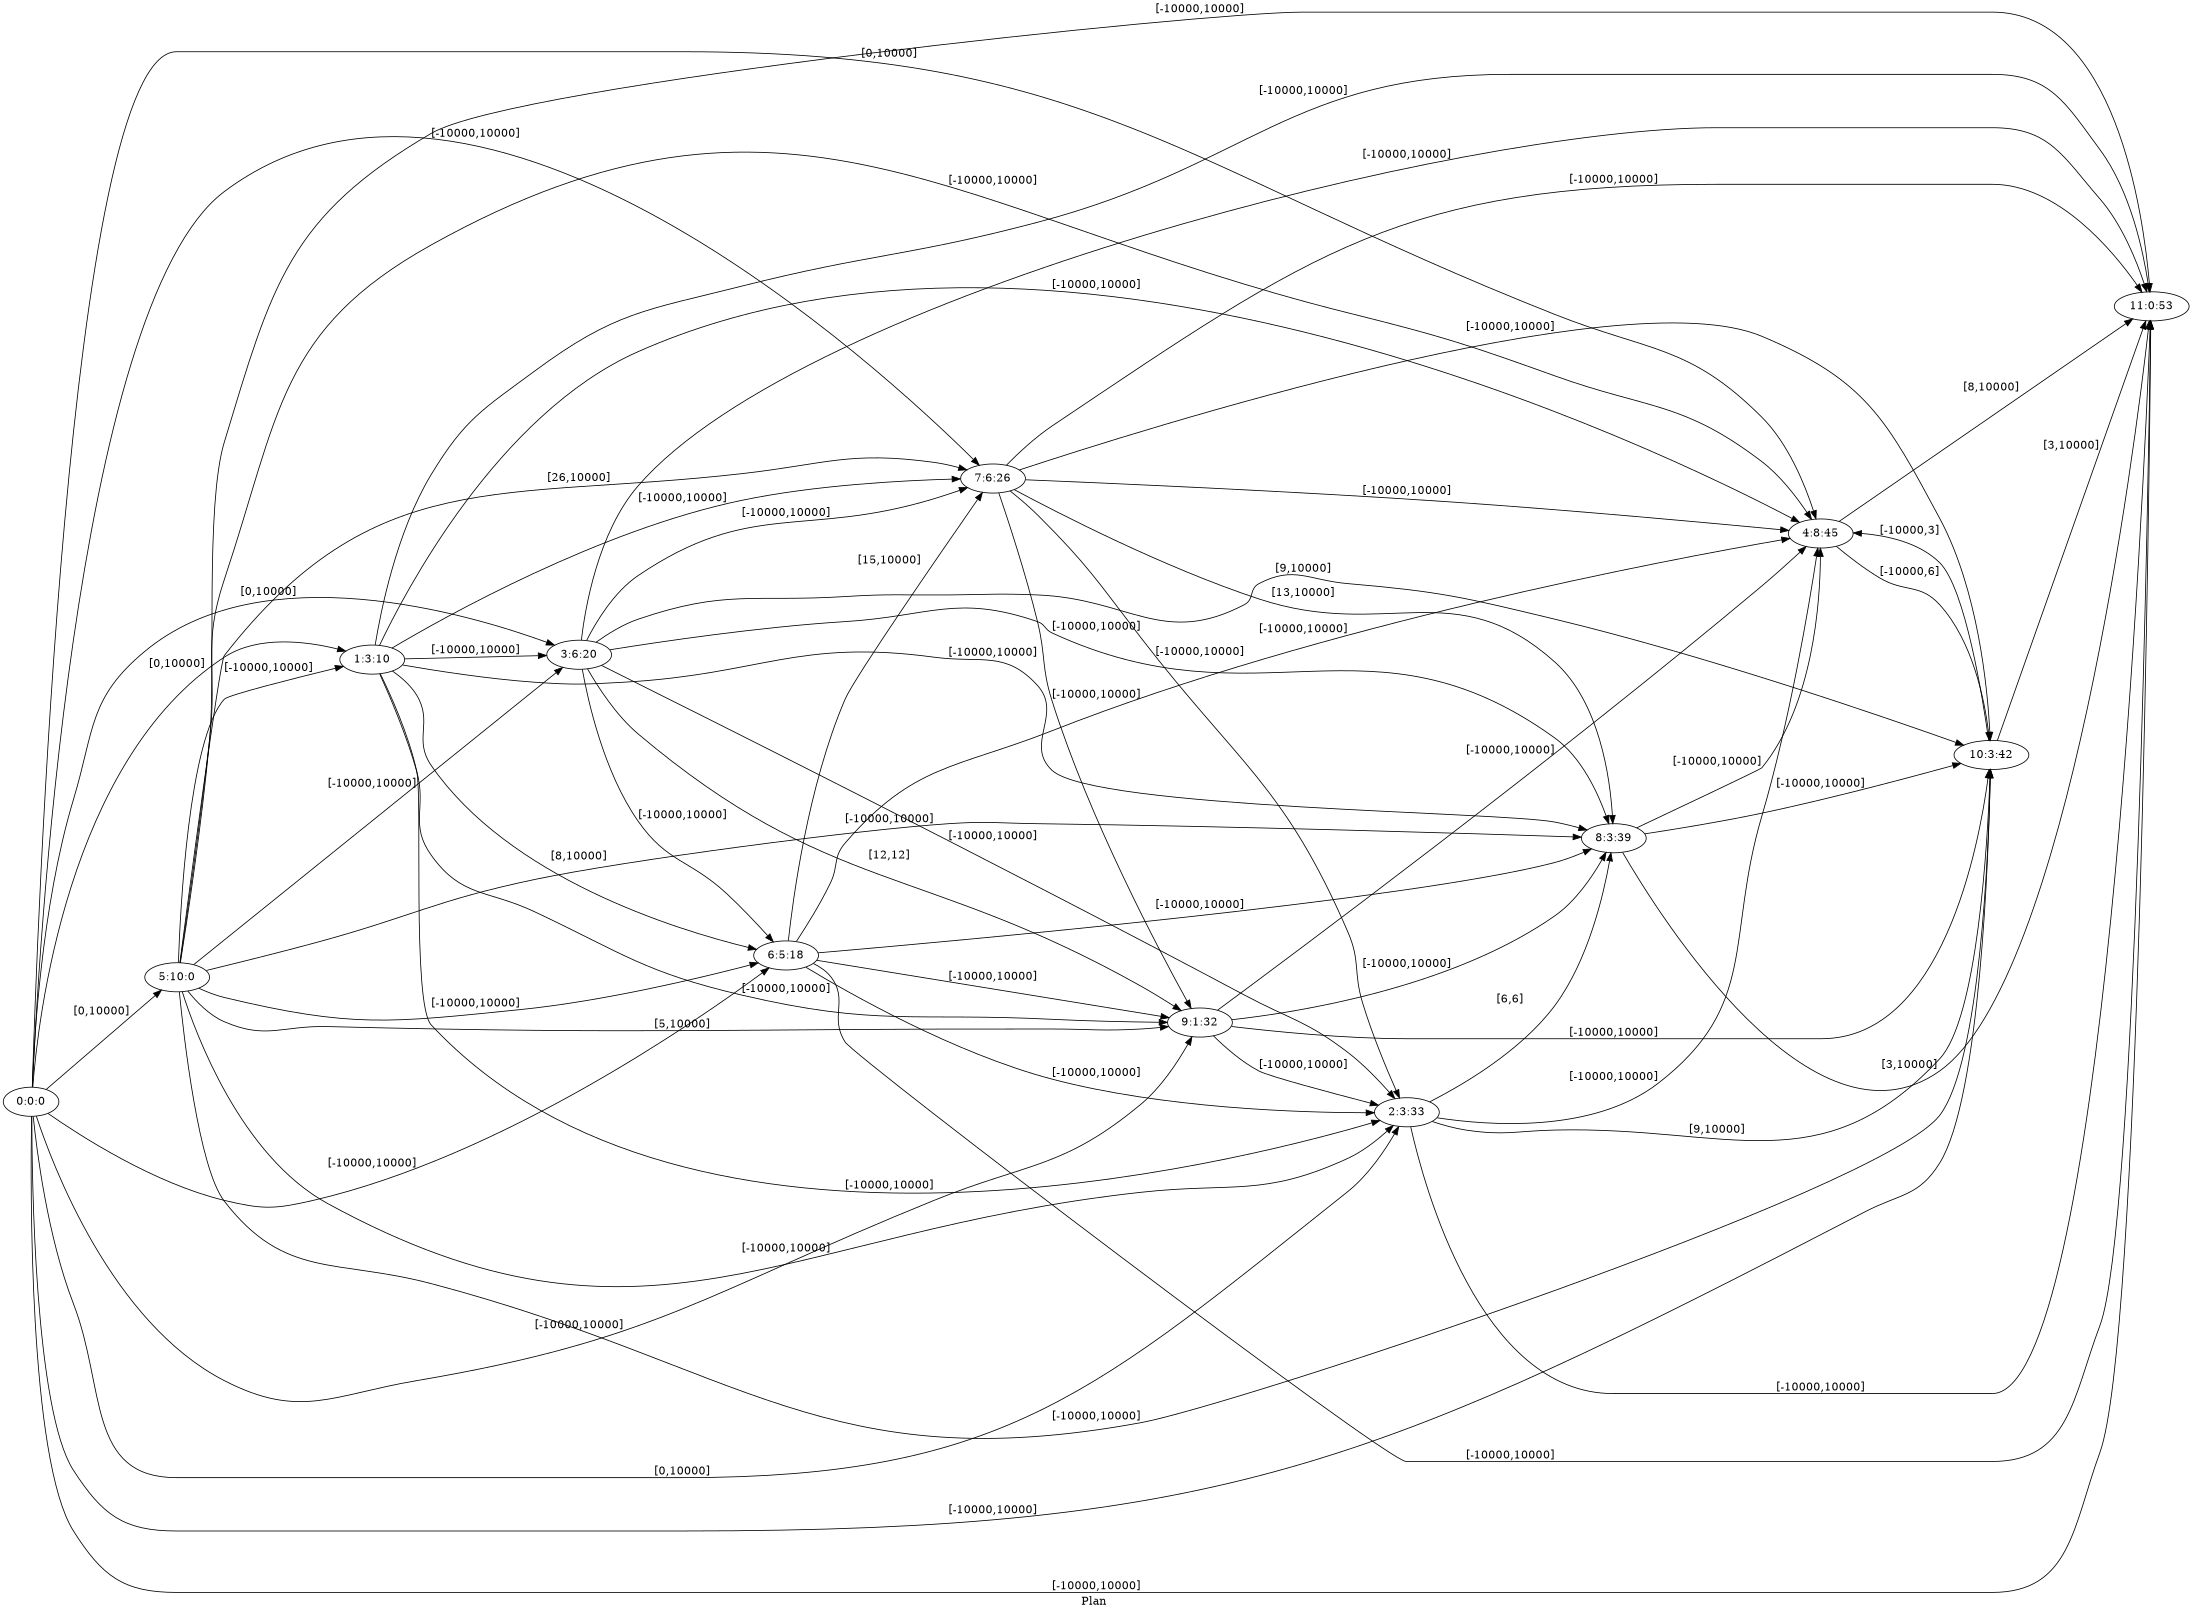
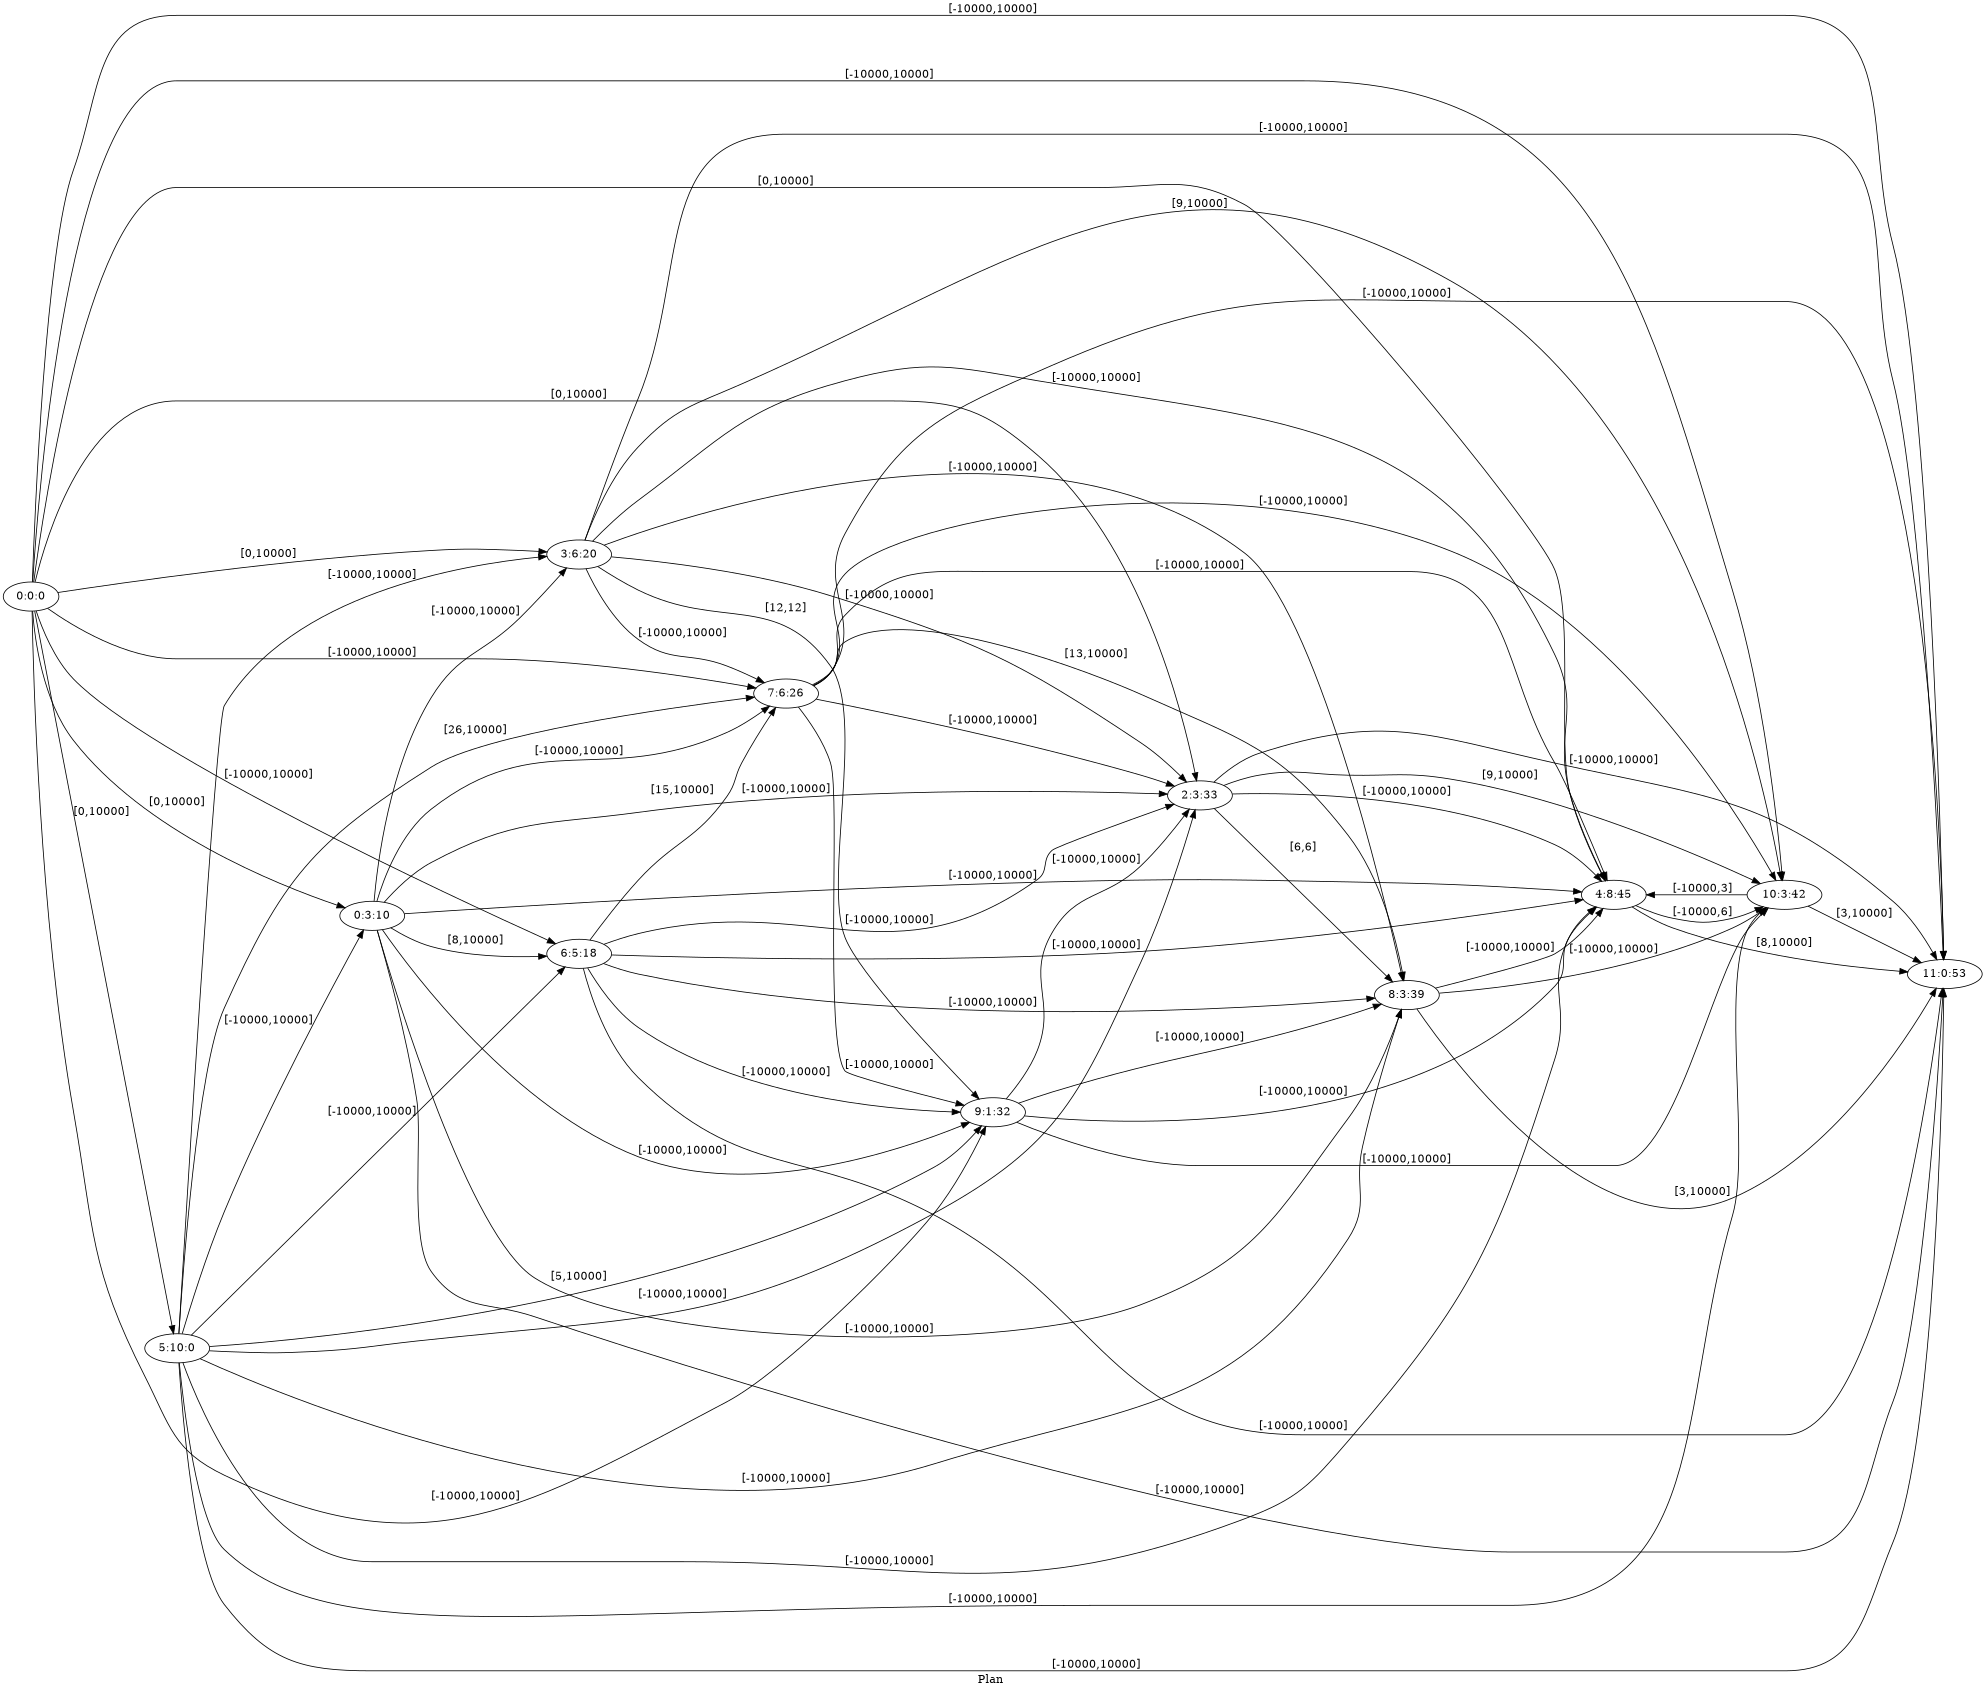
(372, 660) -> (372, 916)
(642, 826) -> (1210, 409)
